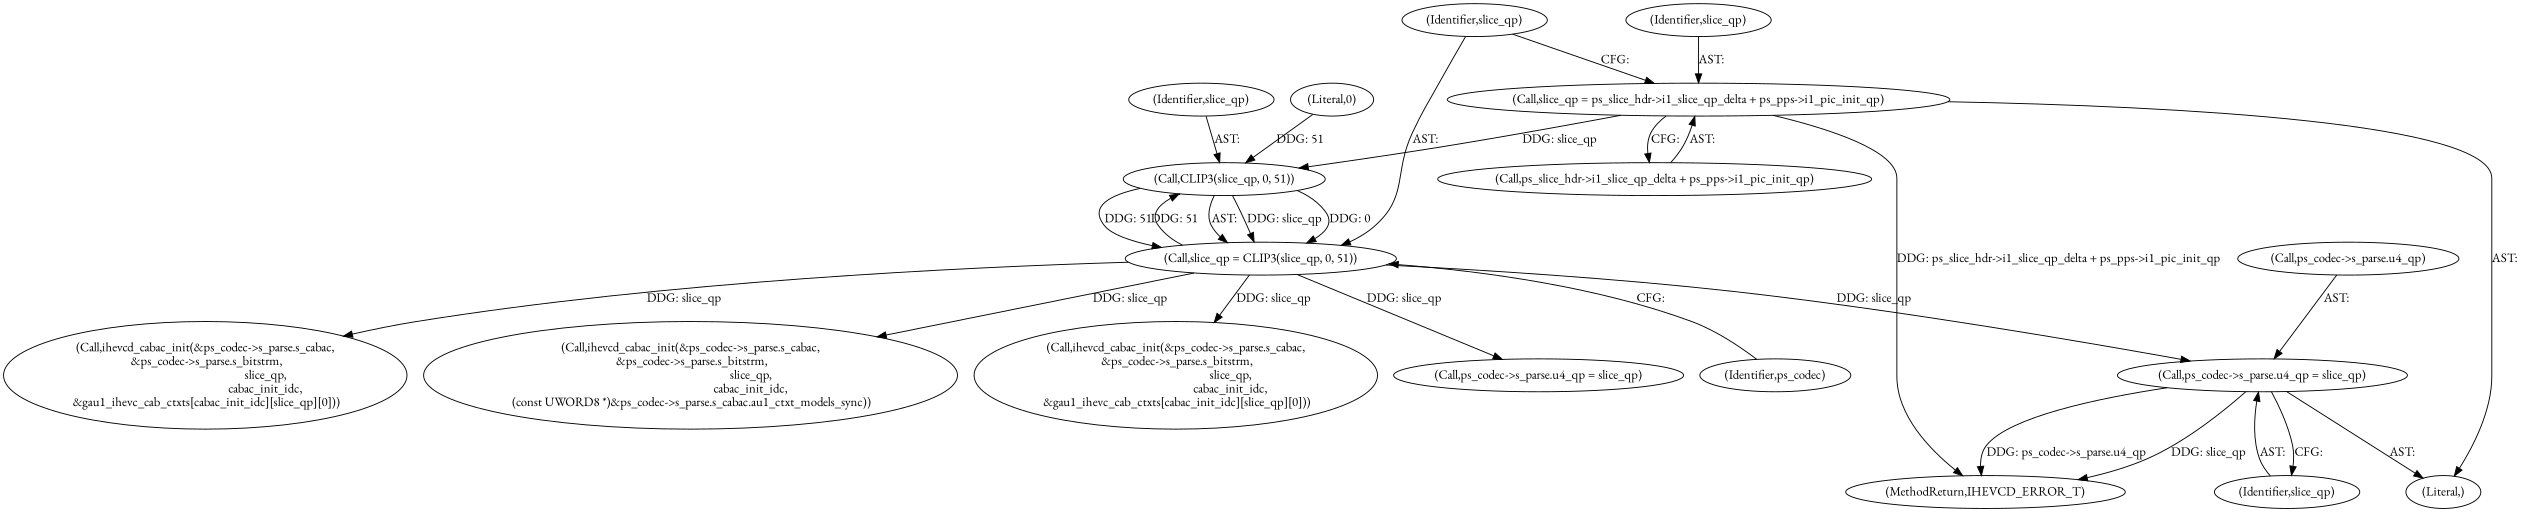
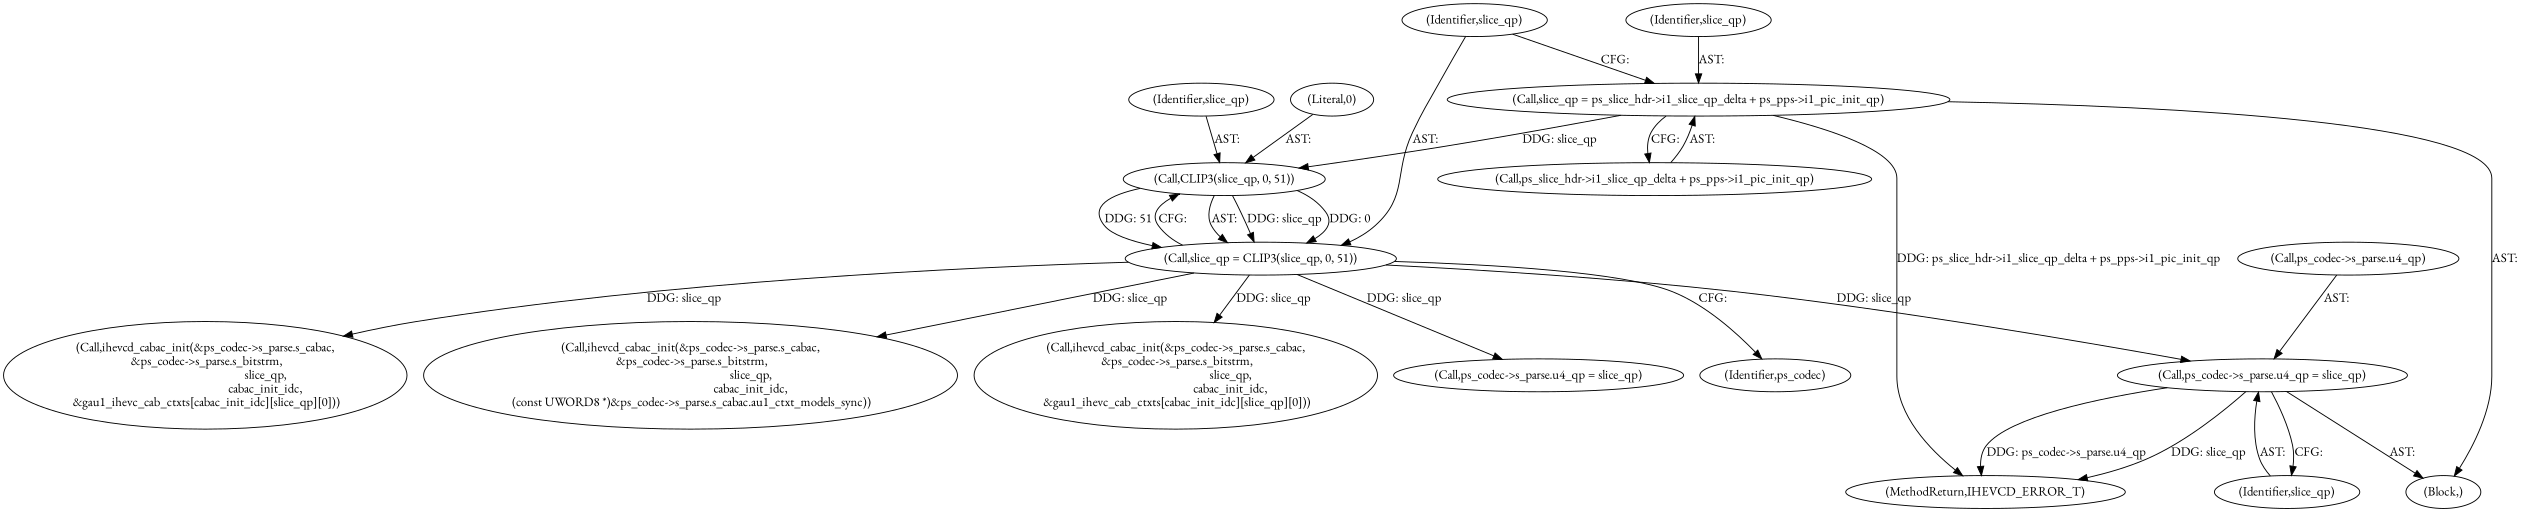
(1300, 139) -> (1300, 139)
(1174, 219) -> (1174, 219)
(1584, 291) -> (1670, 291)
(2443, 492) -> (2443, 492)
